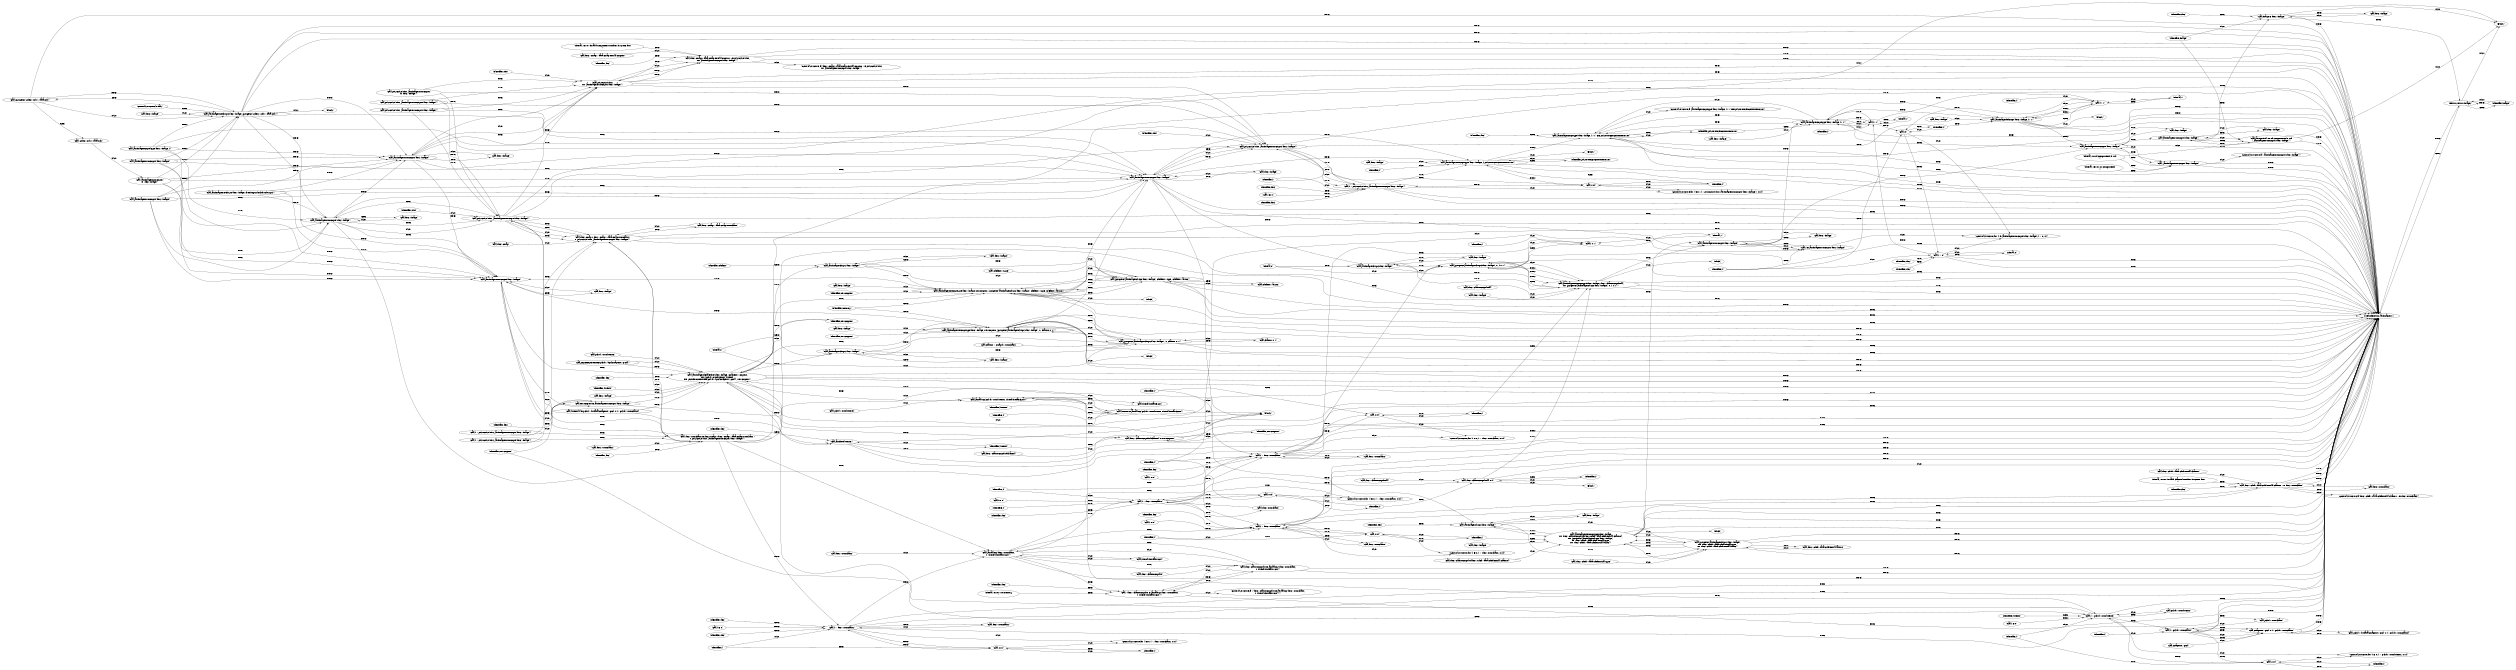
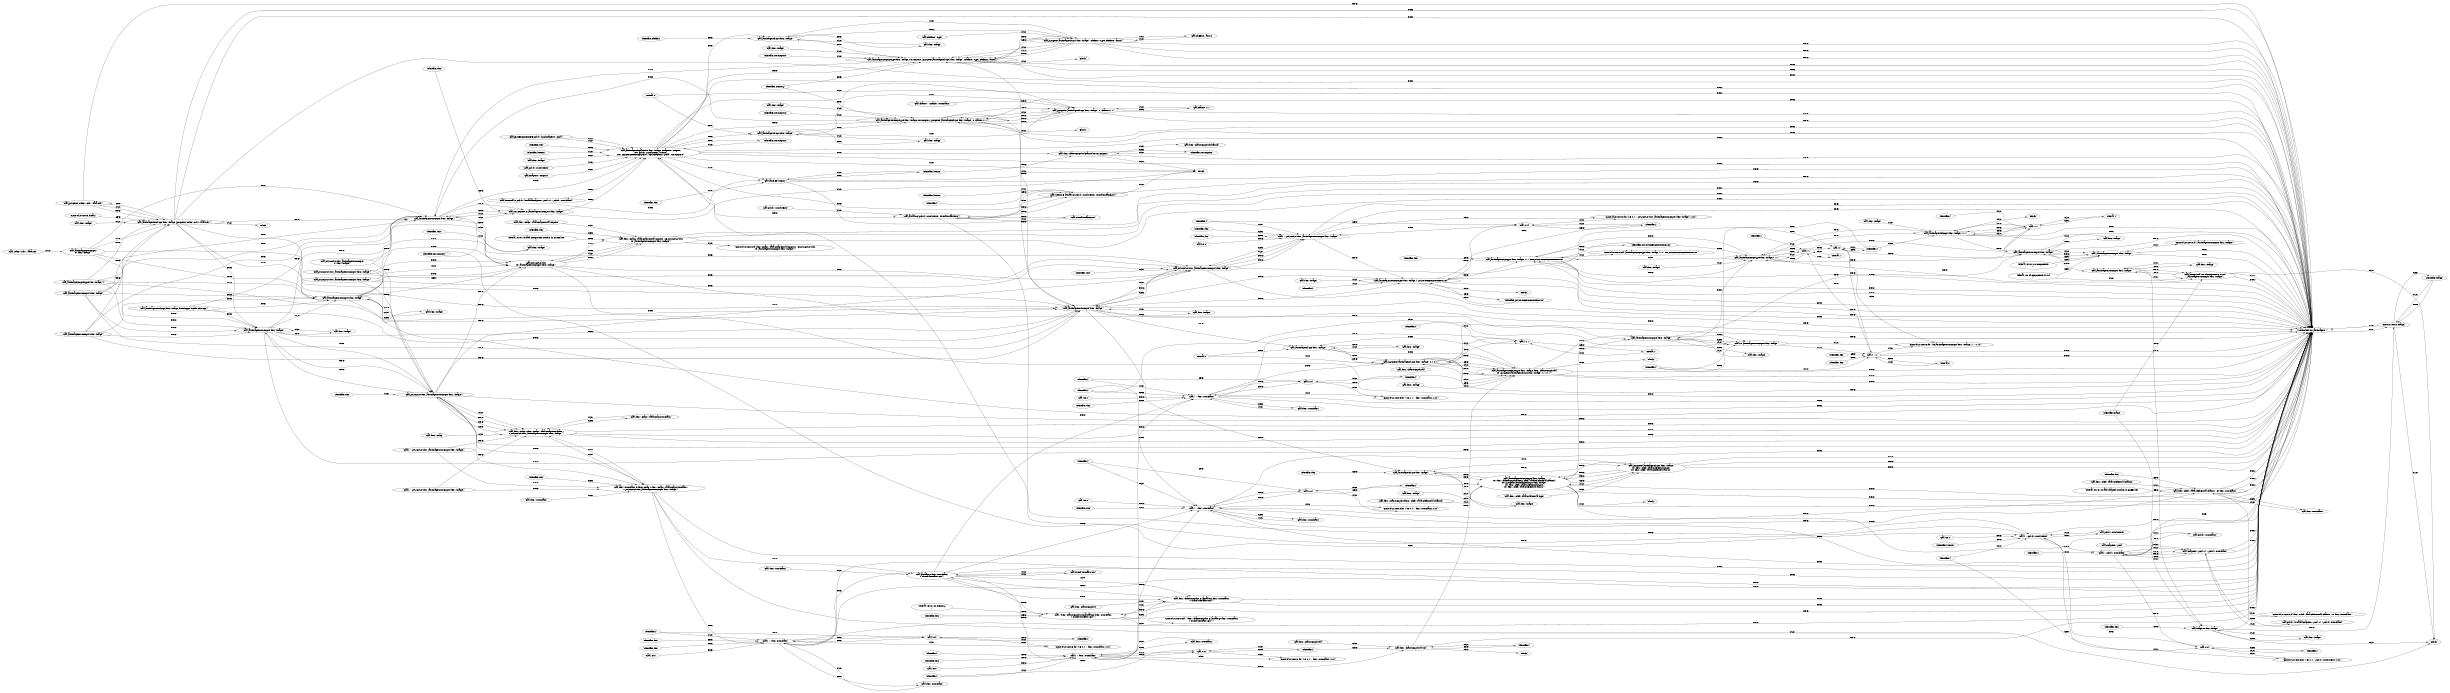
(56, 122) -> none
none -> (536, 176)
none -> (1821, 349)
(1080, 455) -> (1145, 147)
(1920, 464) -> (1853, 637)
(1823, 547) -> none
